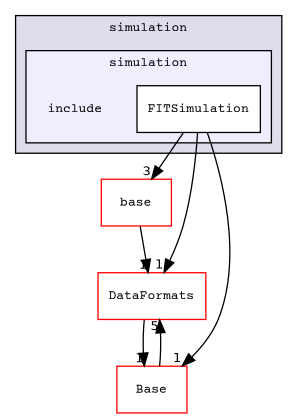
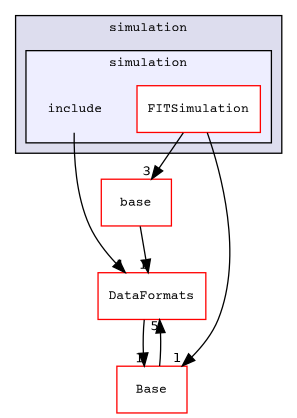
(199, 109) -> (199, 109)
(190, 198) -> (82, 203)
